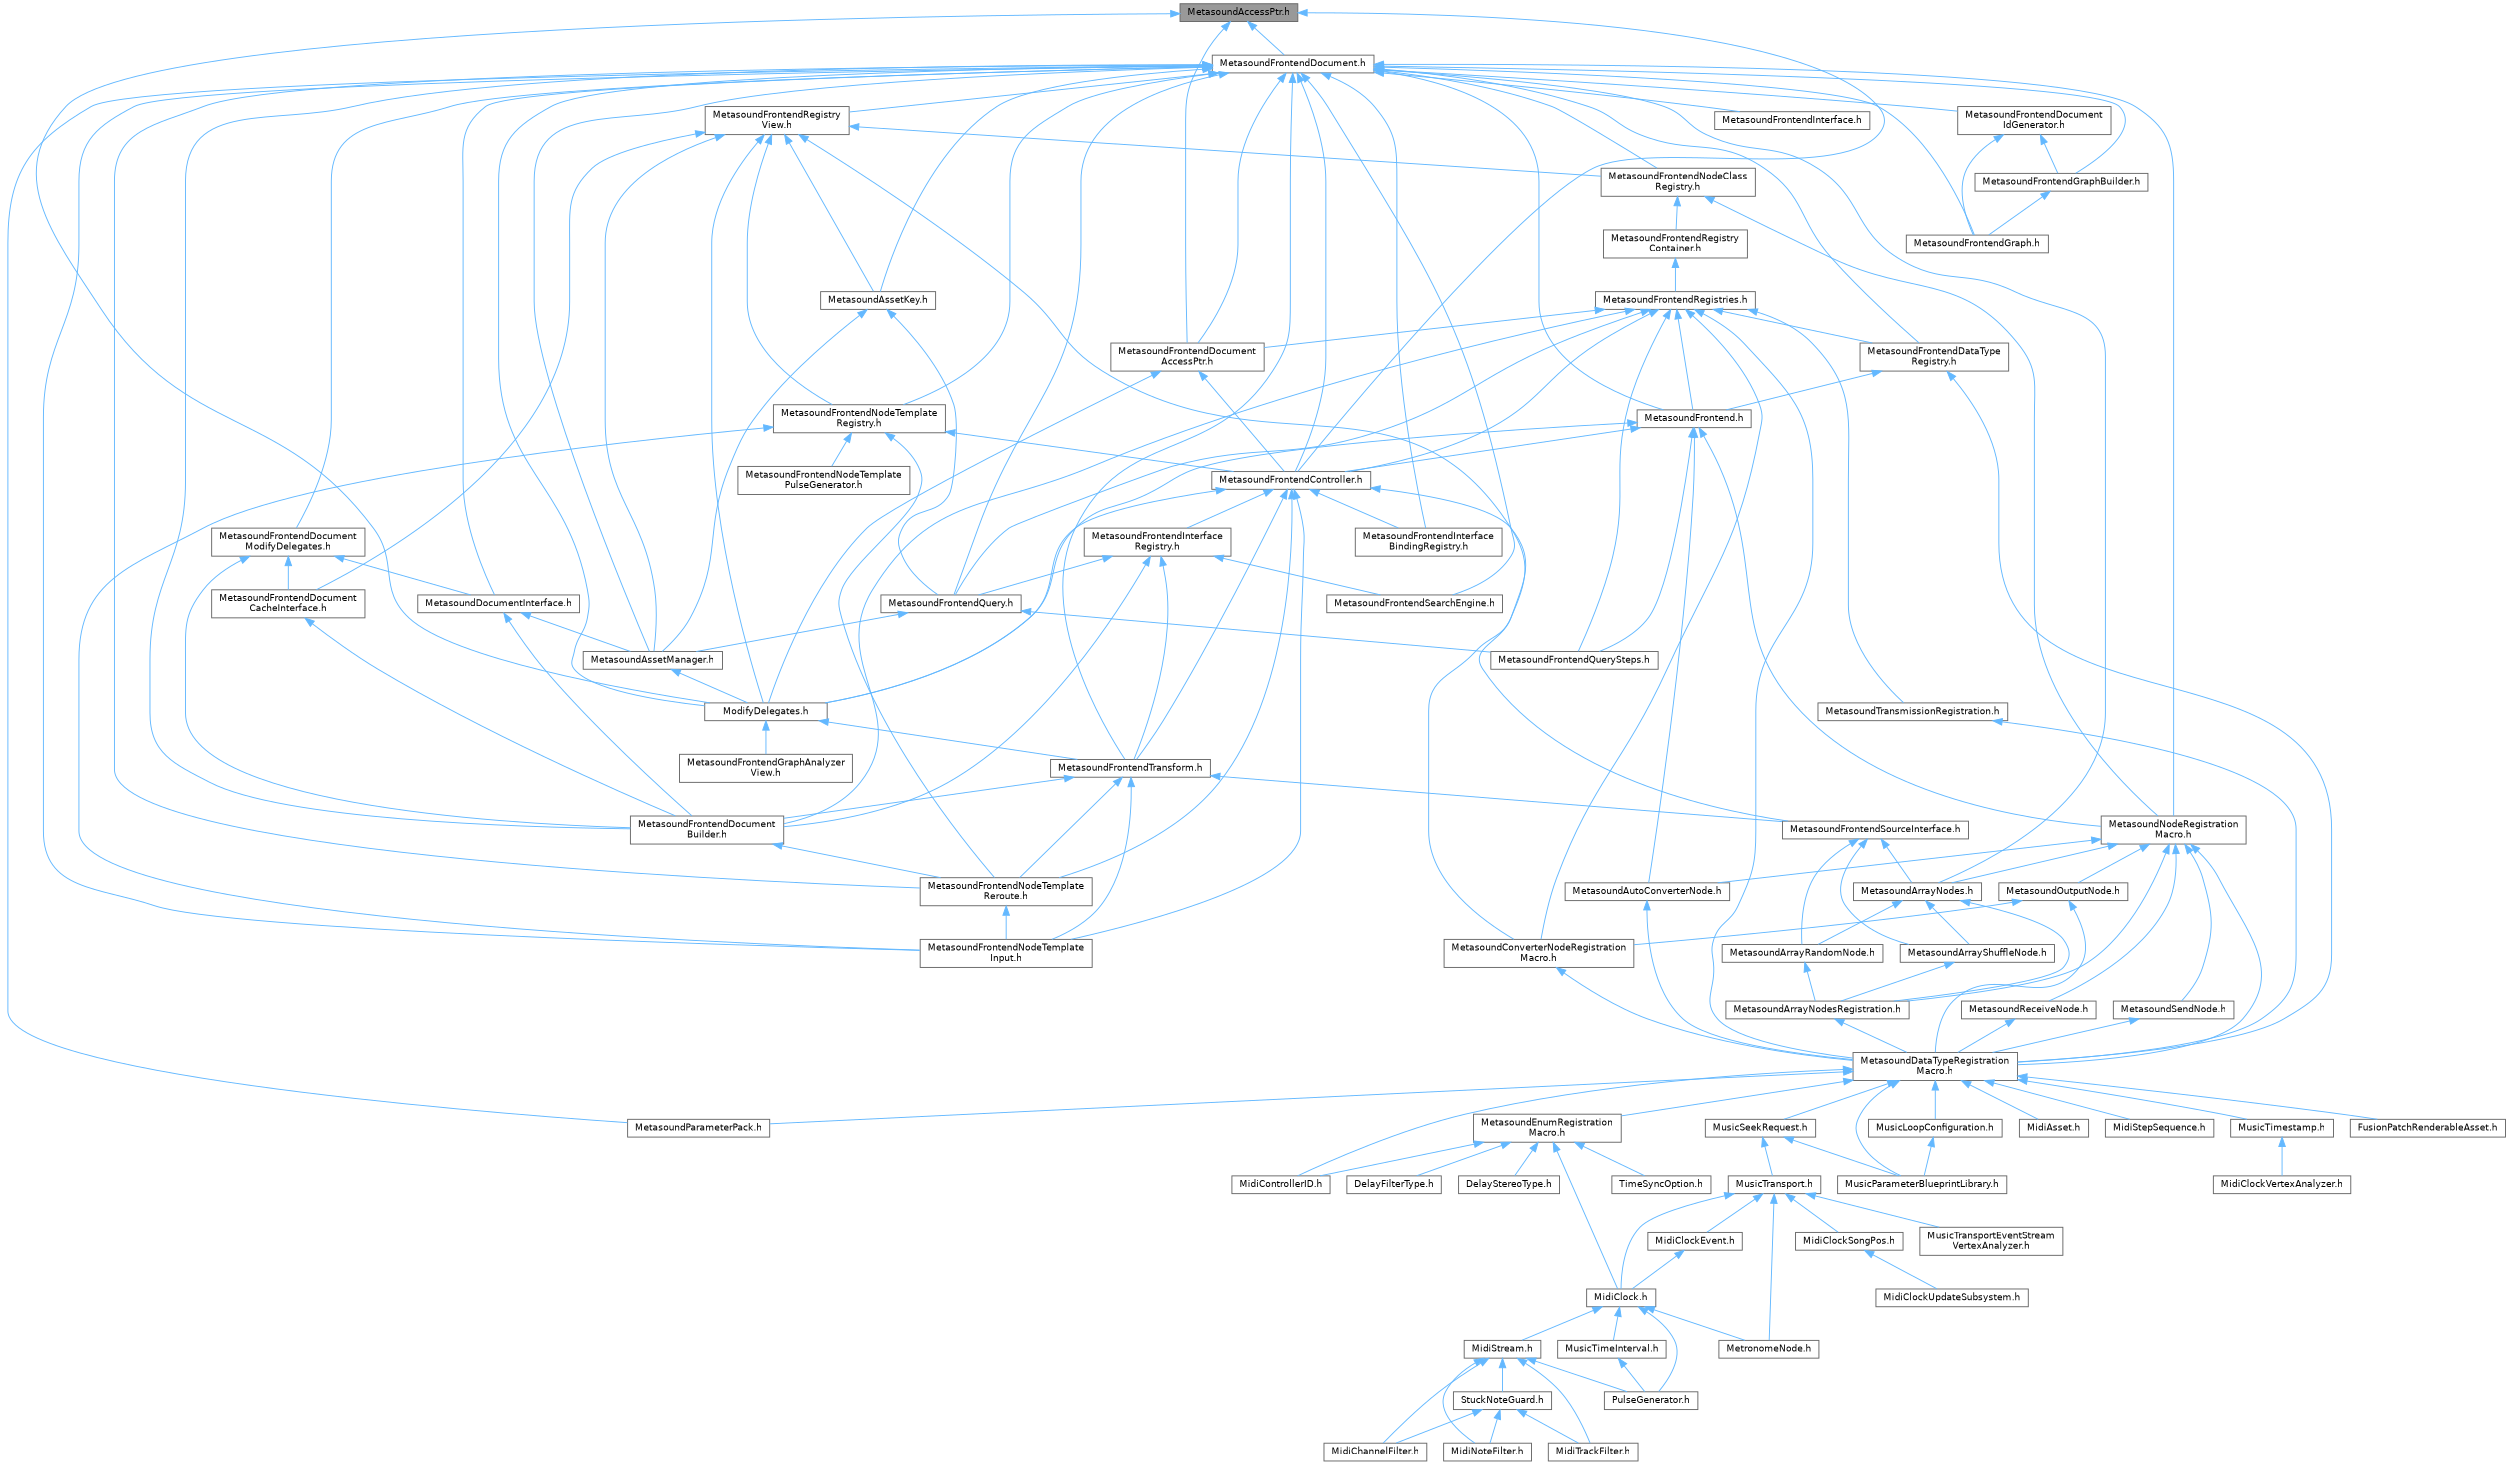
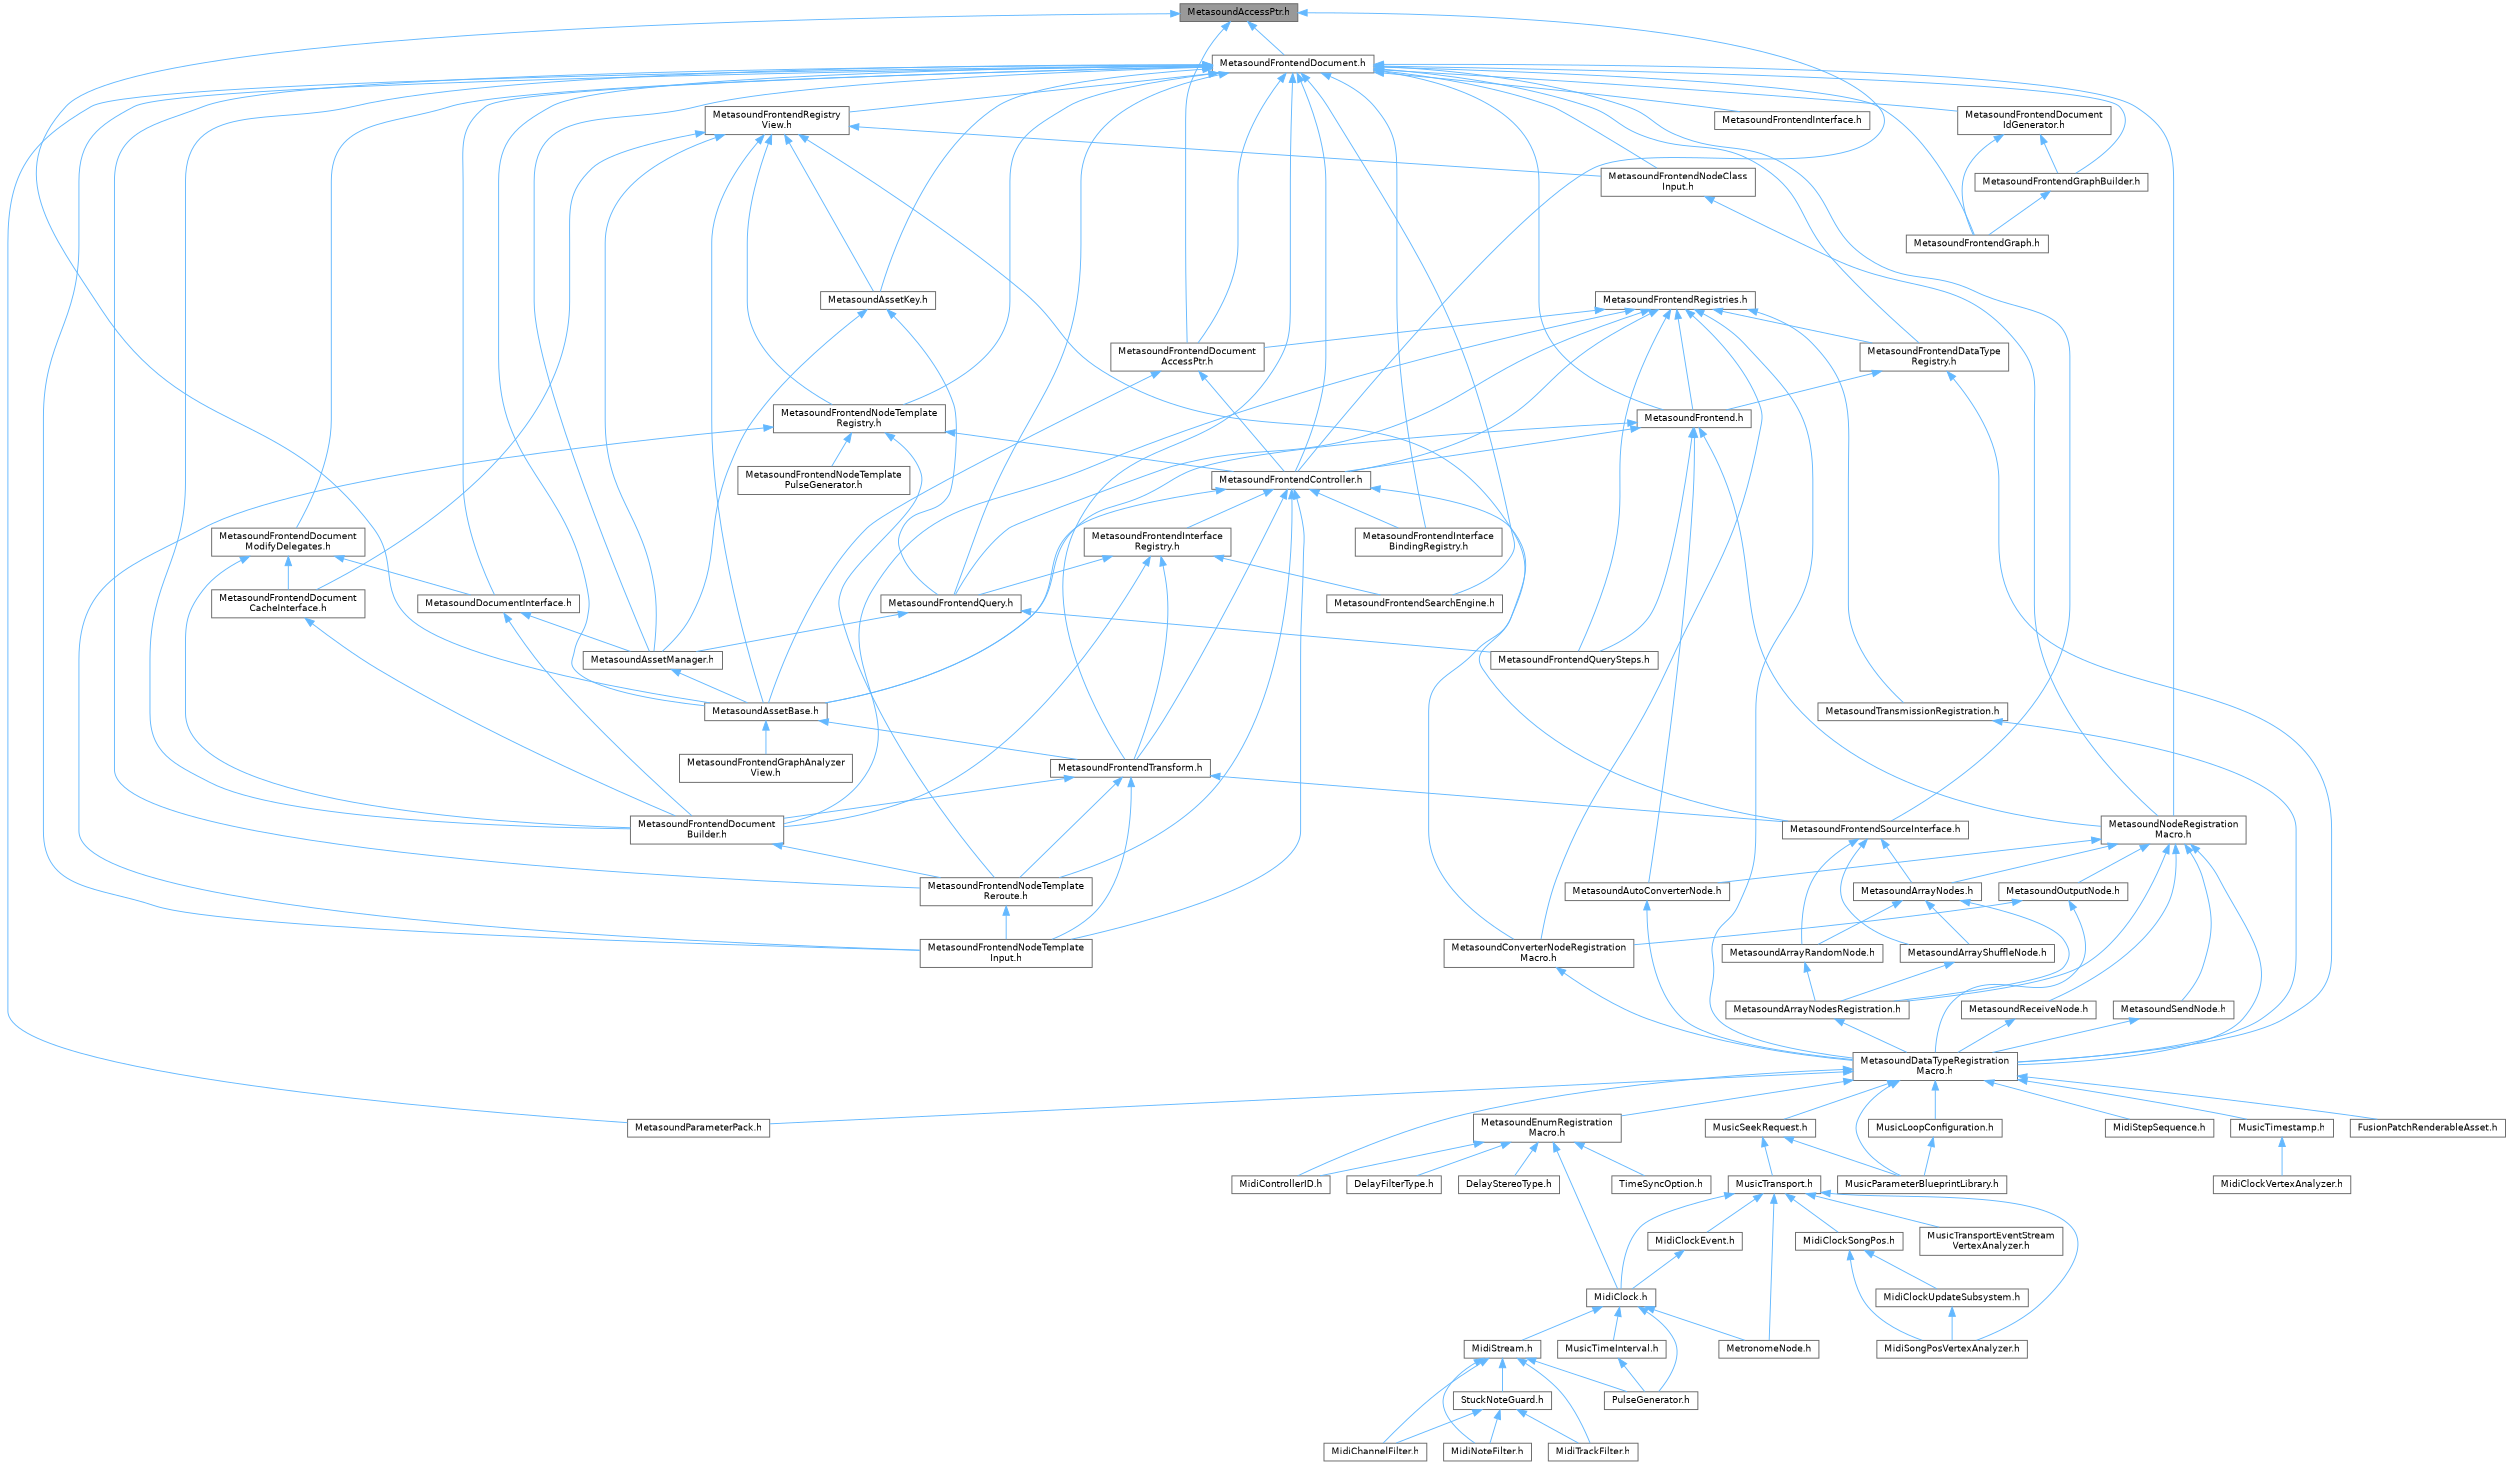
(1678, 182) -> (1678, 182)
(1675, 244) -> none
(2030, 298) -> (1979, 293)
(766, 712) -> (766, 712)
(2054, 1128) -> none
none -> (1952, 1349)
